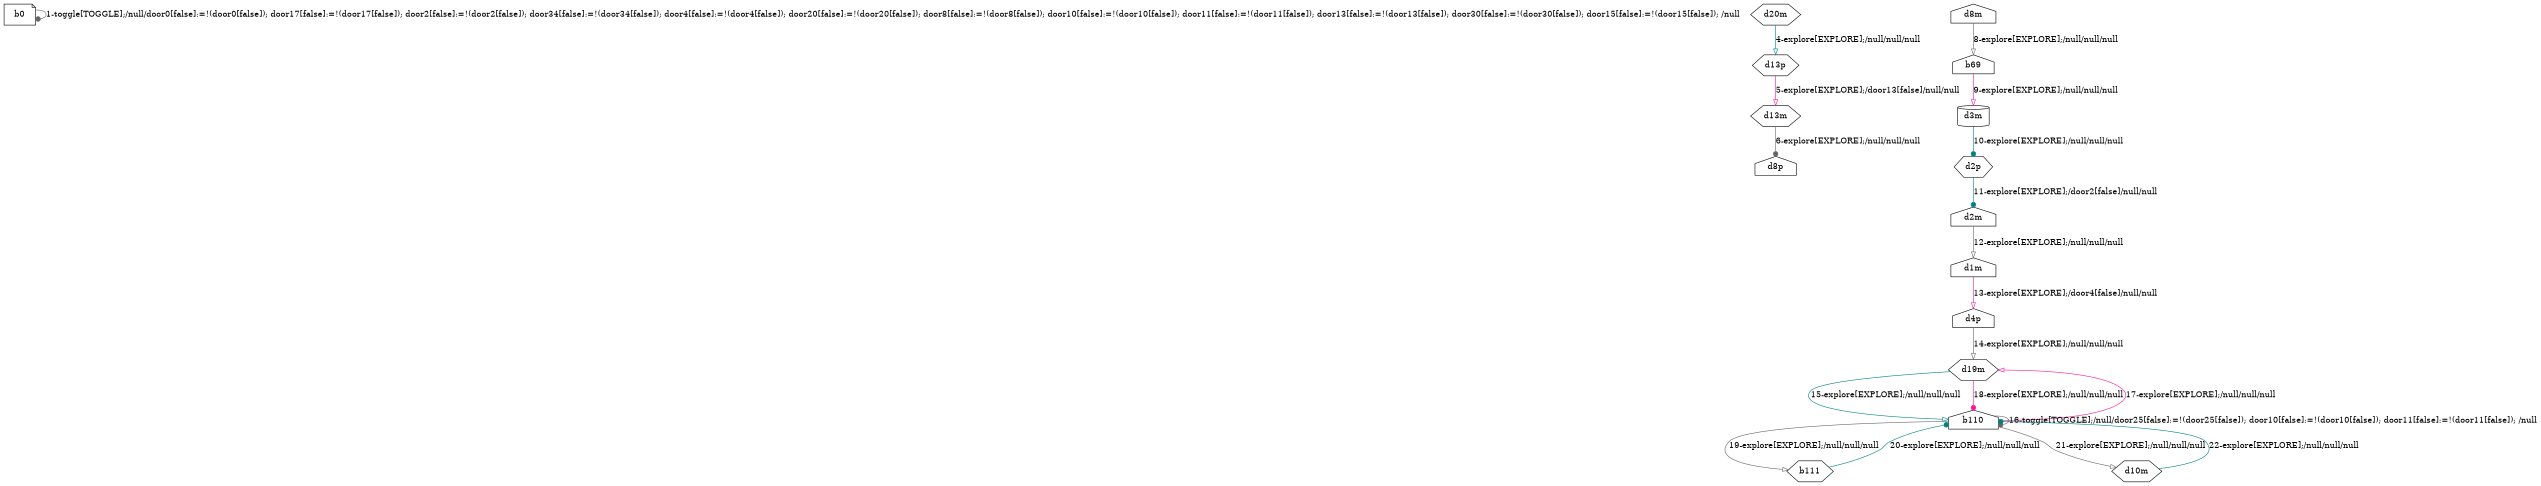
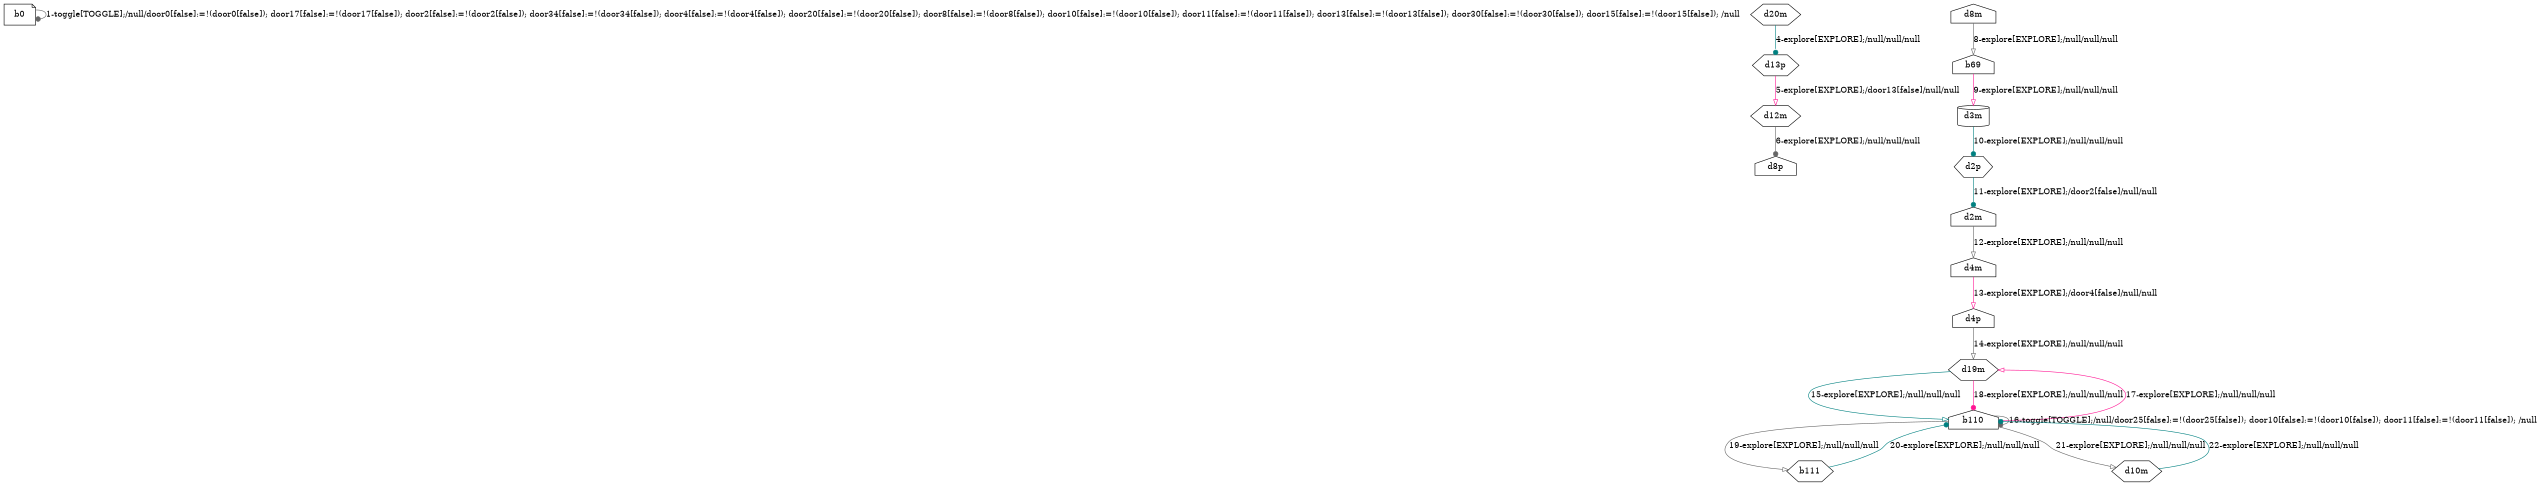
(1776, 37) -> (1776, 37)
(1776, 116) -> (1776, 116)
(1973, 268) -> (1973, 268)
